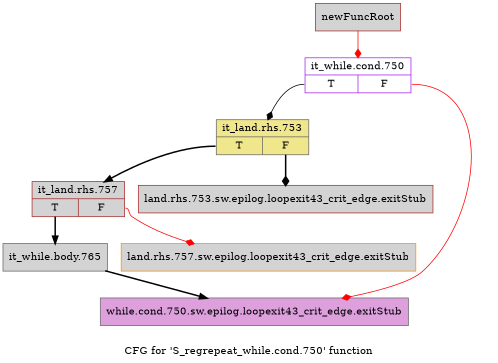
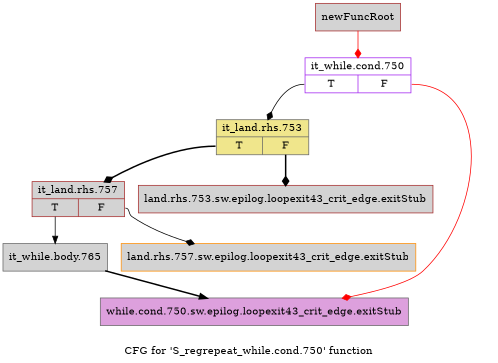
(162, 156) -> (162, 156)
(55, 226) -> (55, 226)
(153, 228) -> (153, 228)
